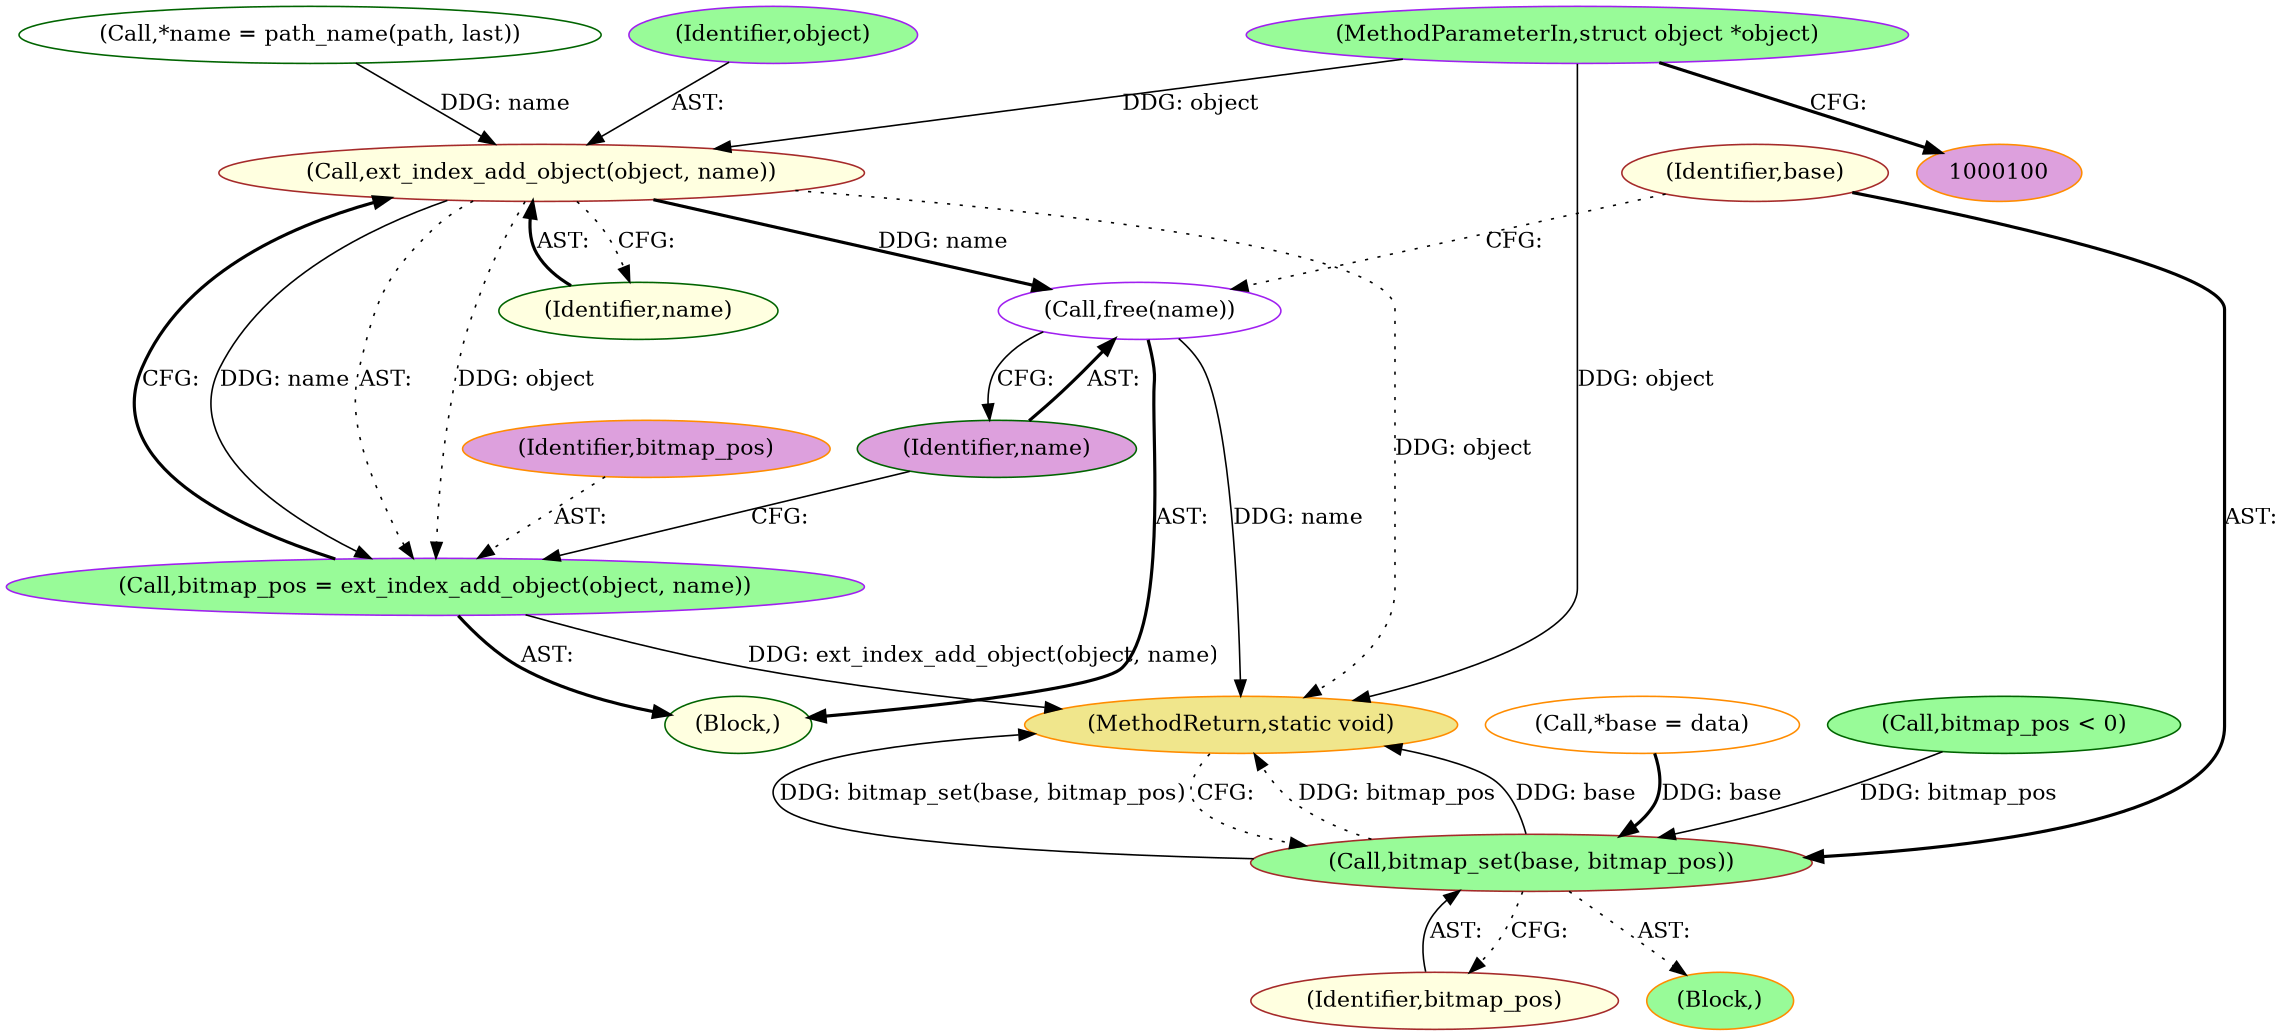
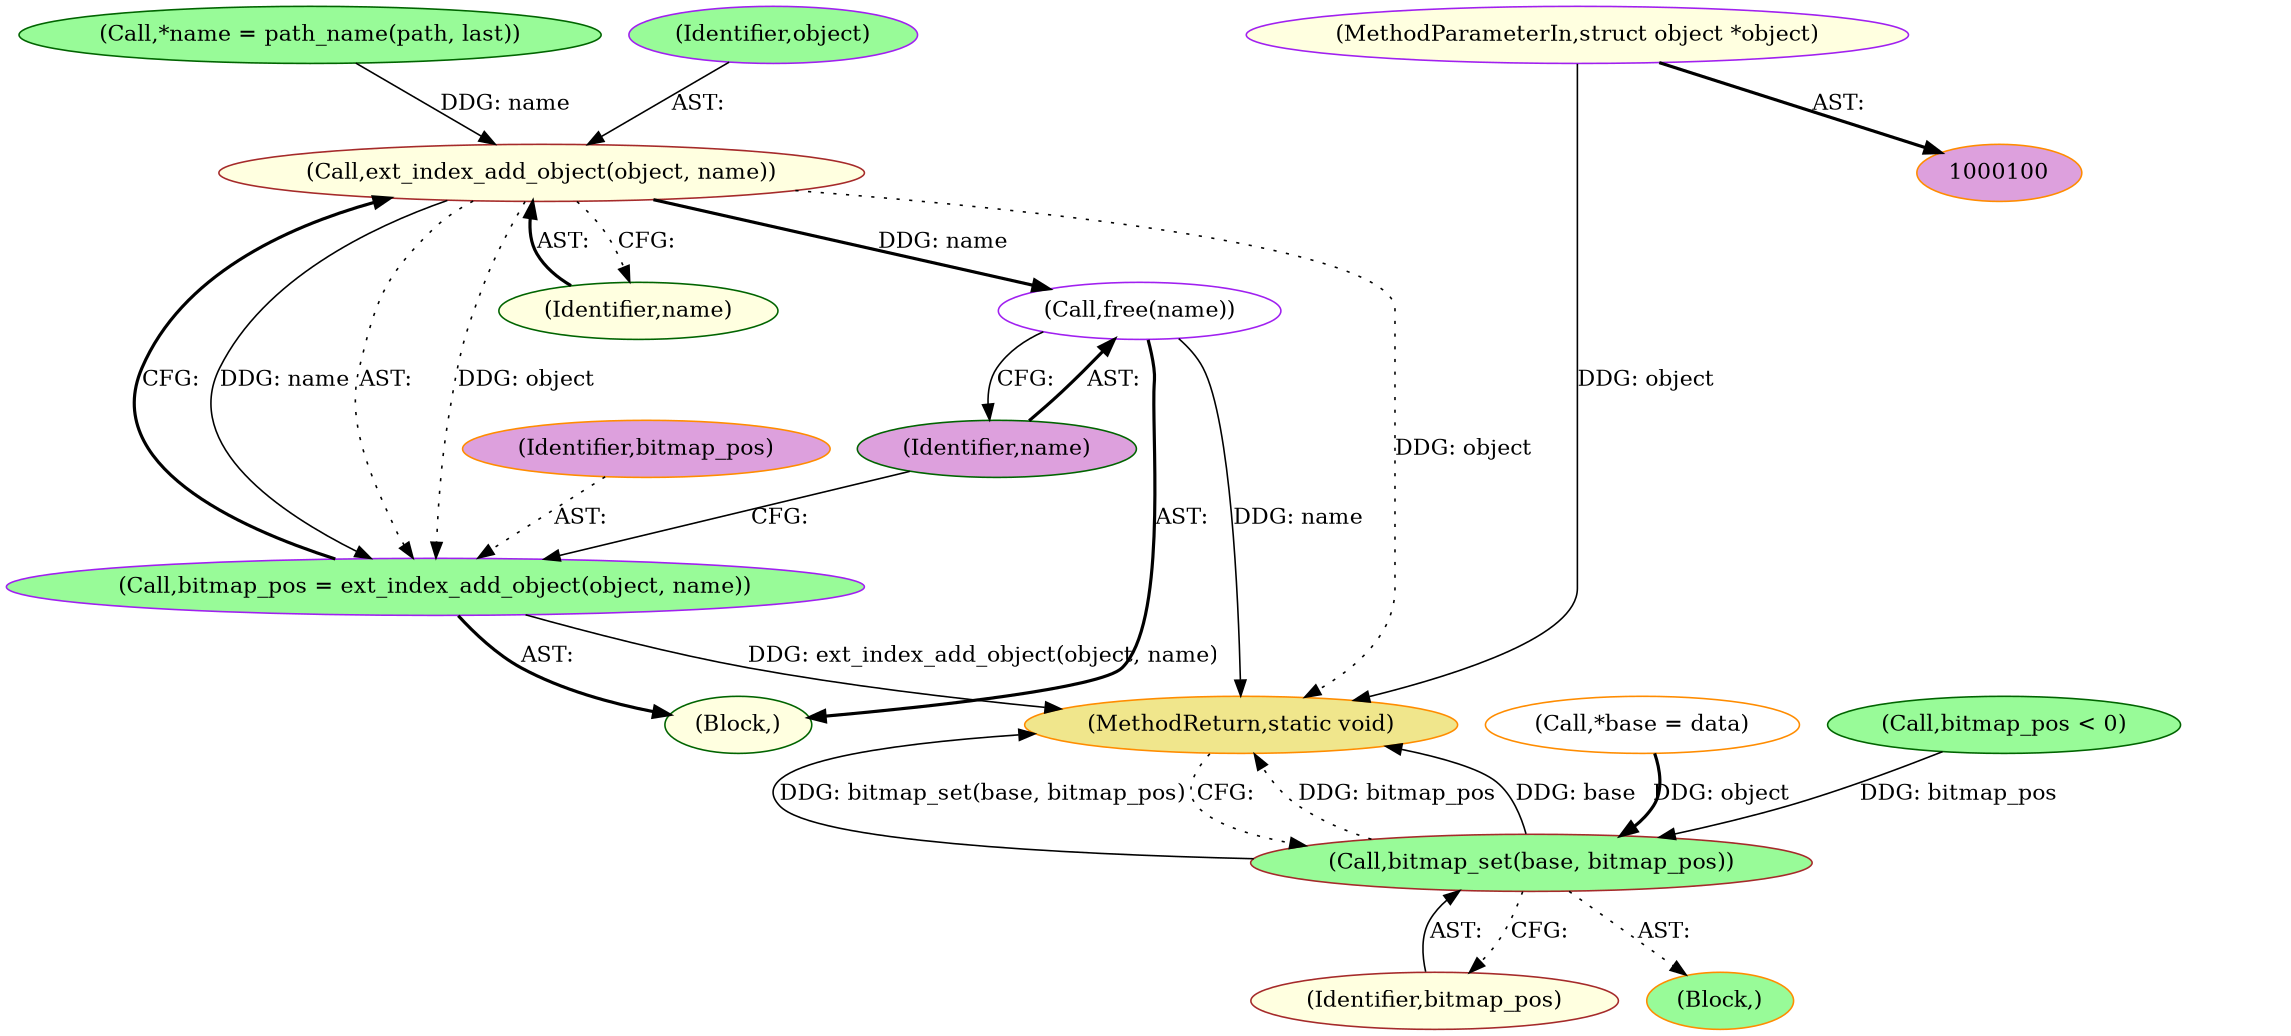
(310, 35) -> (310, 35)
(1577, 35) -> (1577, 35)
(1067, 103) -> none
(1842, 104) -> (1842, 104)
(1755, 173) -> none
(1722, 794) -> (1722, 794)
